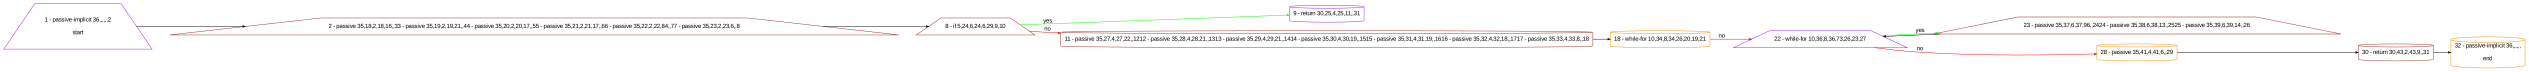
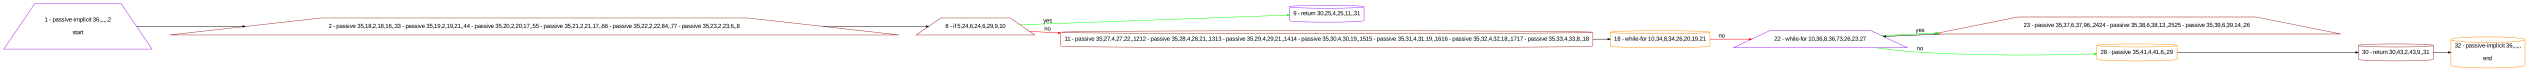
(1984, 55) -> (1984, 55)
